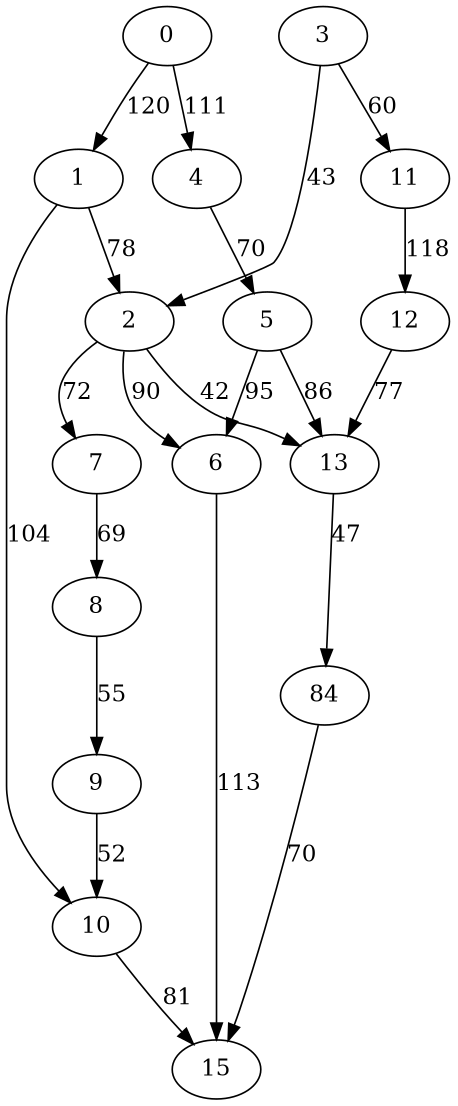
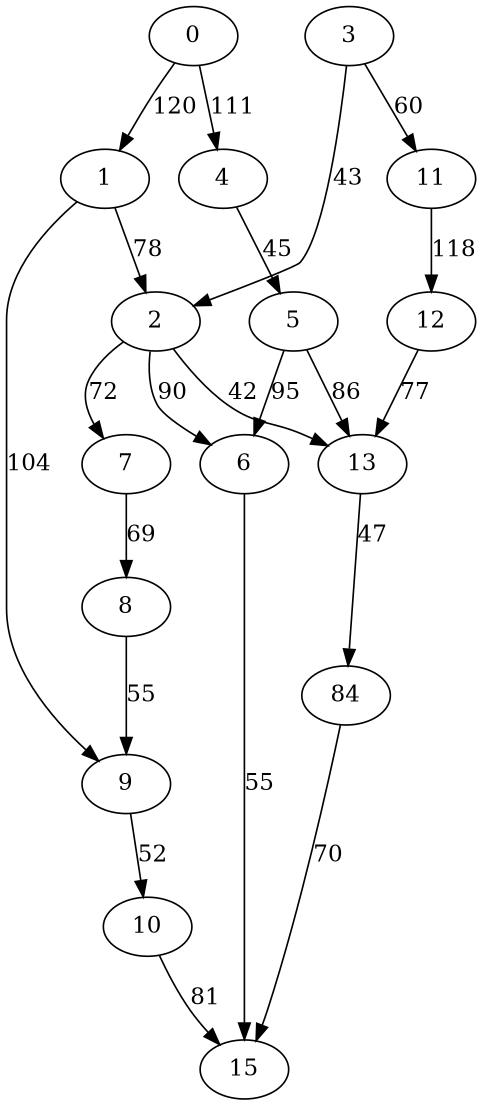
(252, 250) -> (278, 250)
(7, 549) -> (7, 477)
(239, 784) -> (260, 784)
